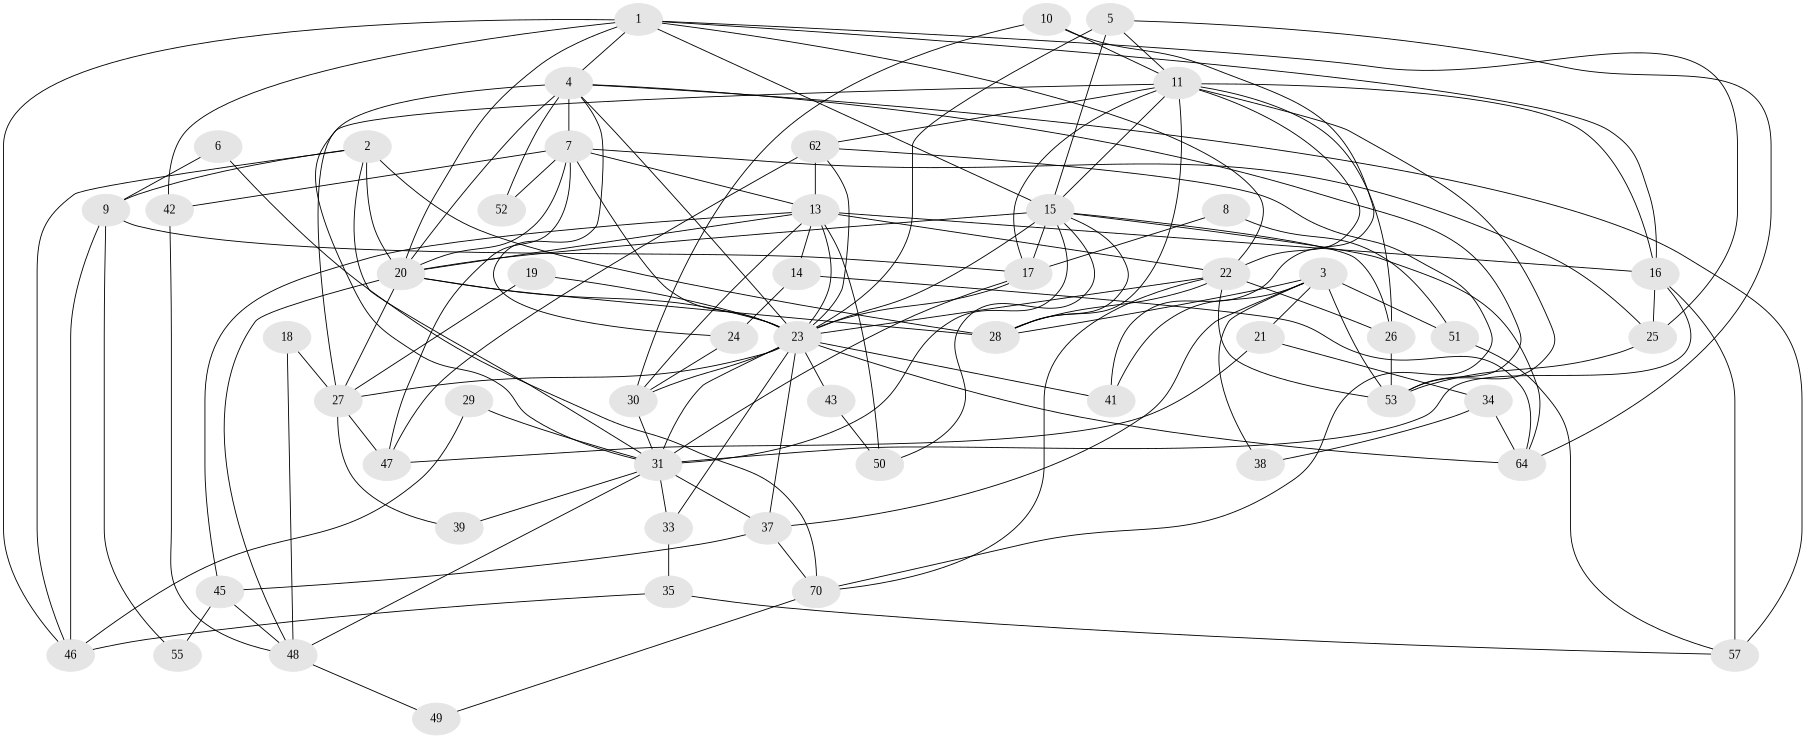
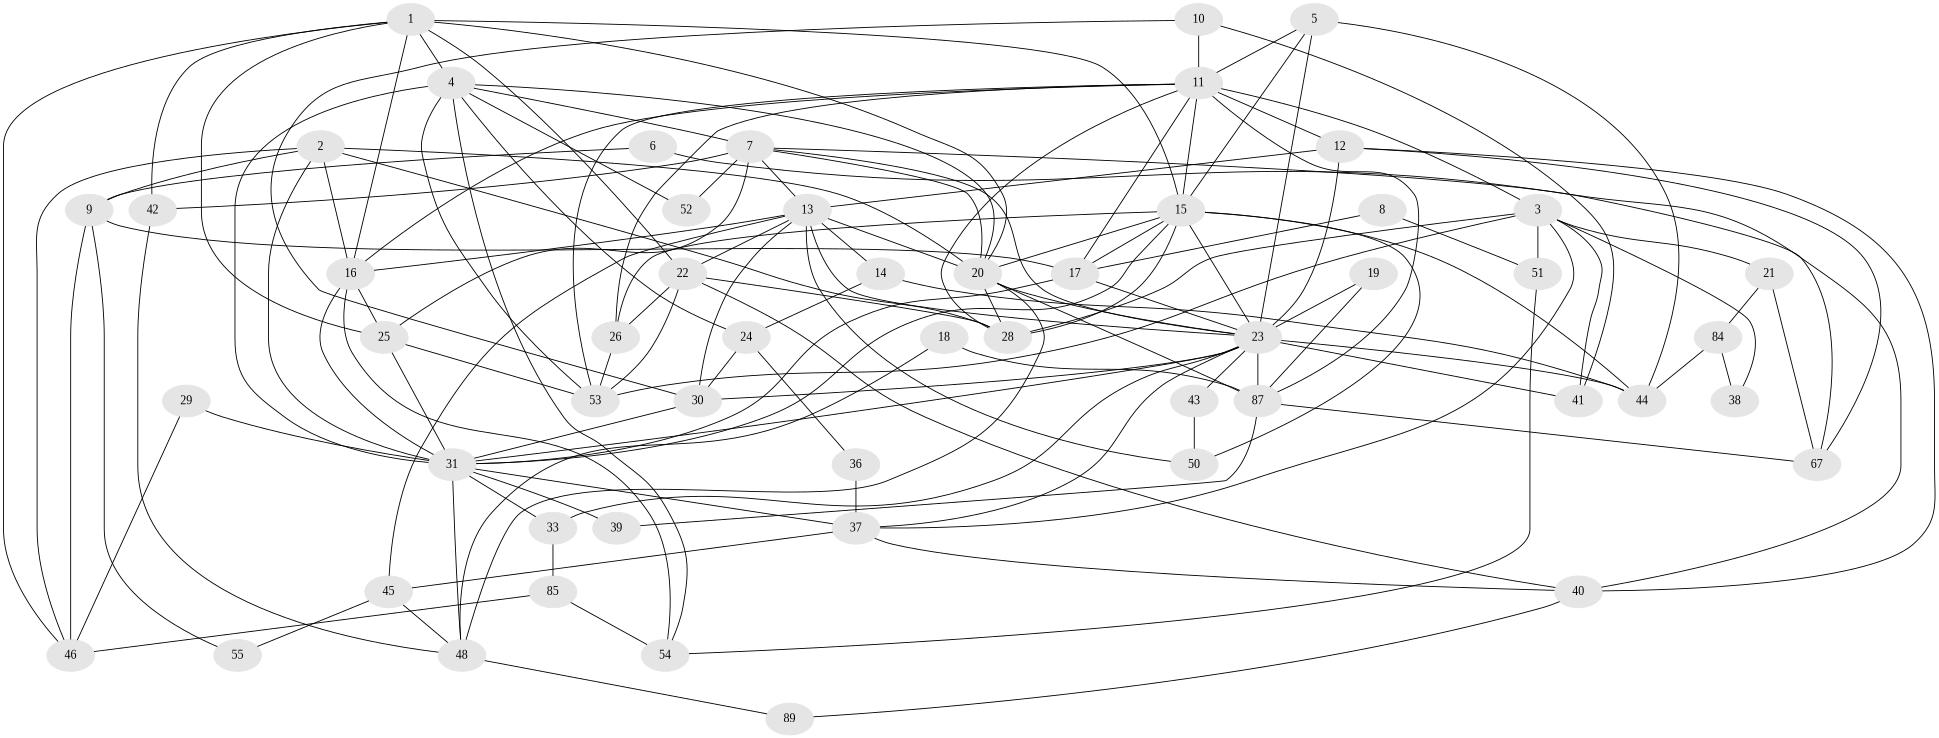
(815, 147) -> (1340, 147)
(1338, 172) -> (1375, 132)
(685, 209) -> none
none -> (336, 210)
(945, 315) -> none
(338, 401) -> (1258, 401)
none -> (418, 401)
(1488, 401) -> (1718, 337)
(387, 465) -> (1817, 465)
none -> (856, 465)
(1522, 465) -> (1642, 401)
(669, 592) -> (553, 592)
(816, 592) -> (1579, 592)
(1735, 655) -> (665, 655)
(436, 719) -> (790, 719)
